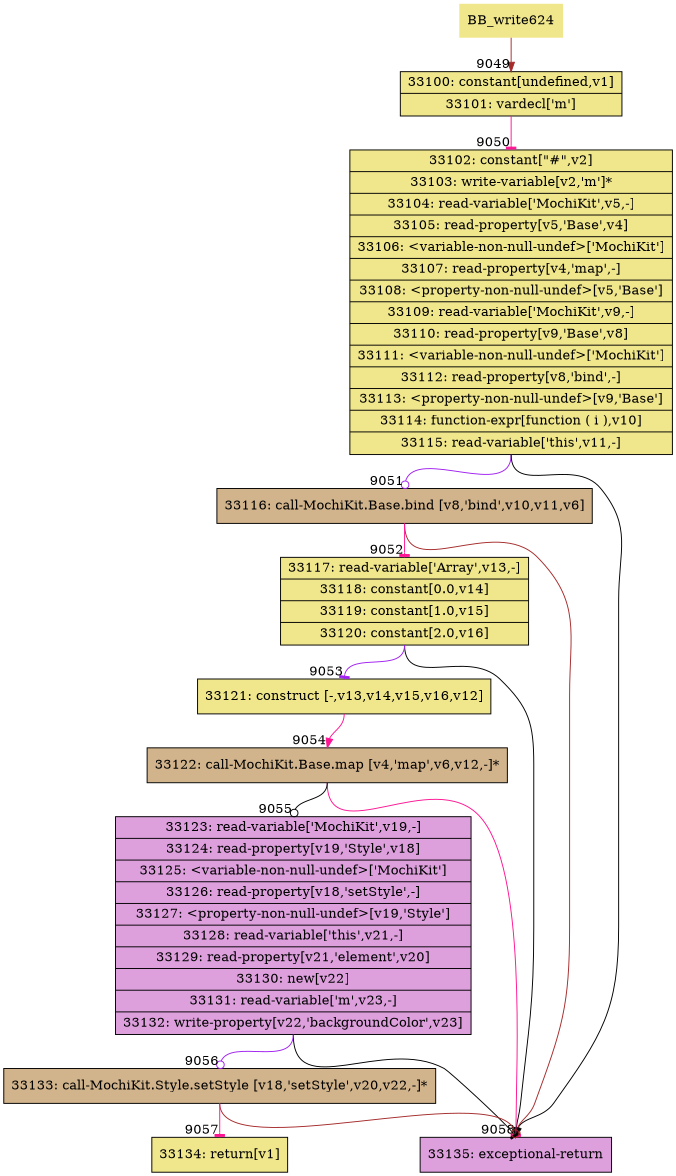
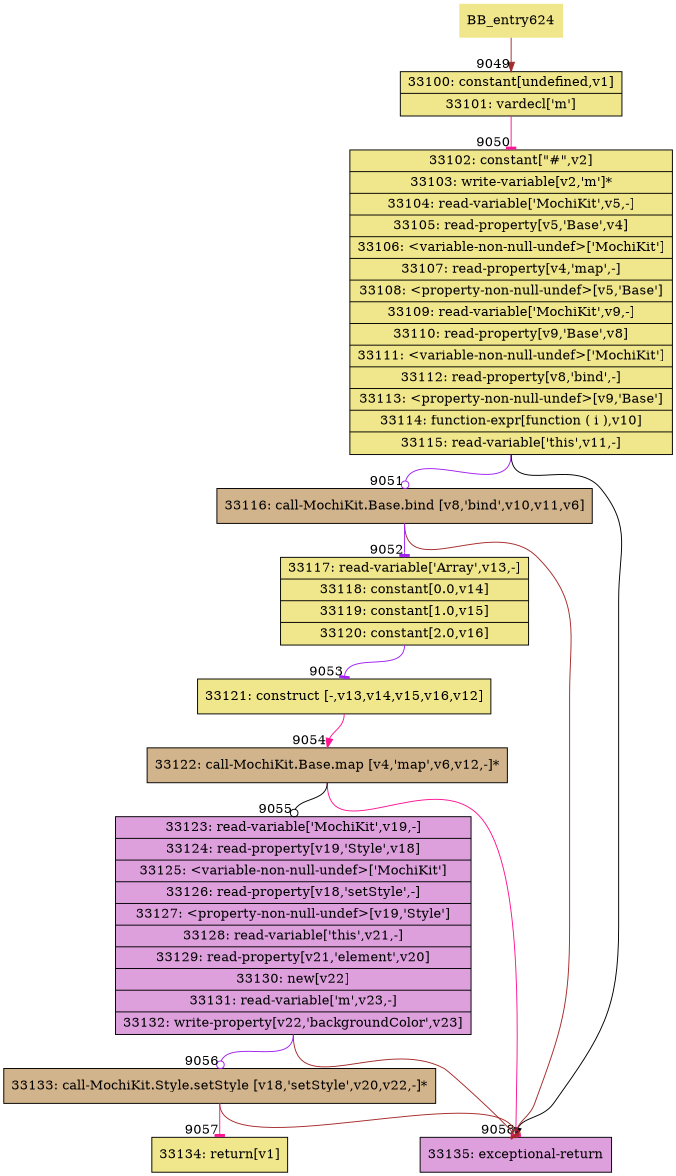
(511, 21) -> (511, 21)
(405, 545) -> (405, 545)
(534, 843) -> none
(406, 1060) -> (406, 1060)
